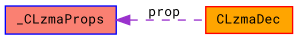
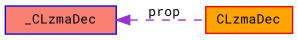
(61, 20) -> (61, 20)
